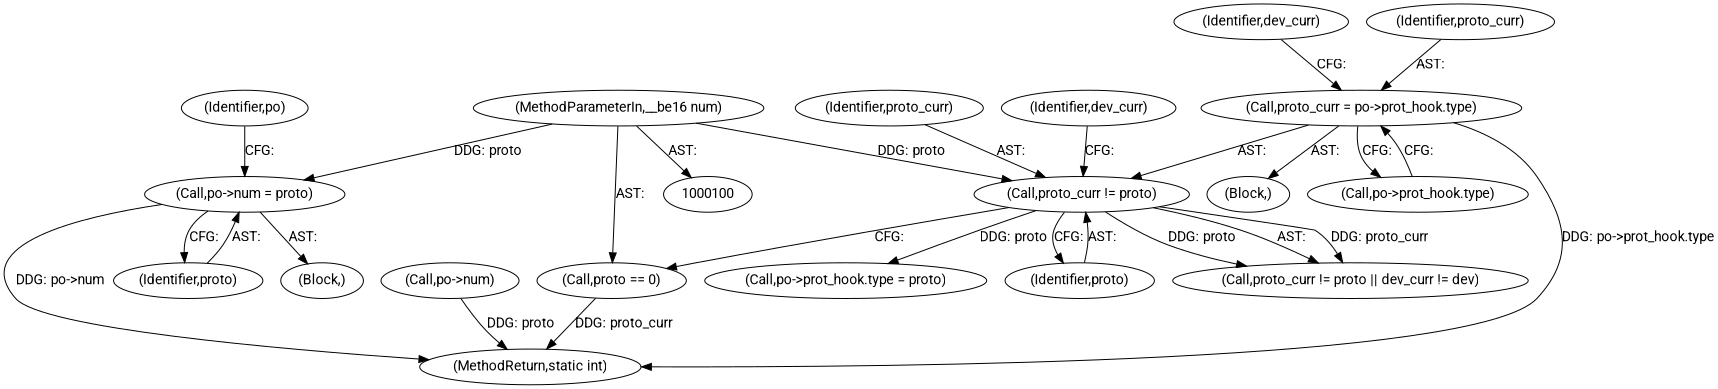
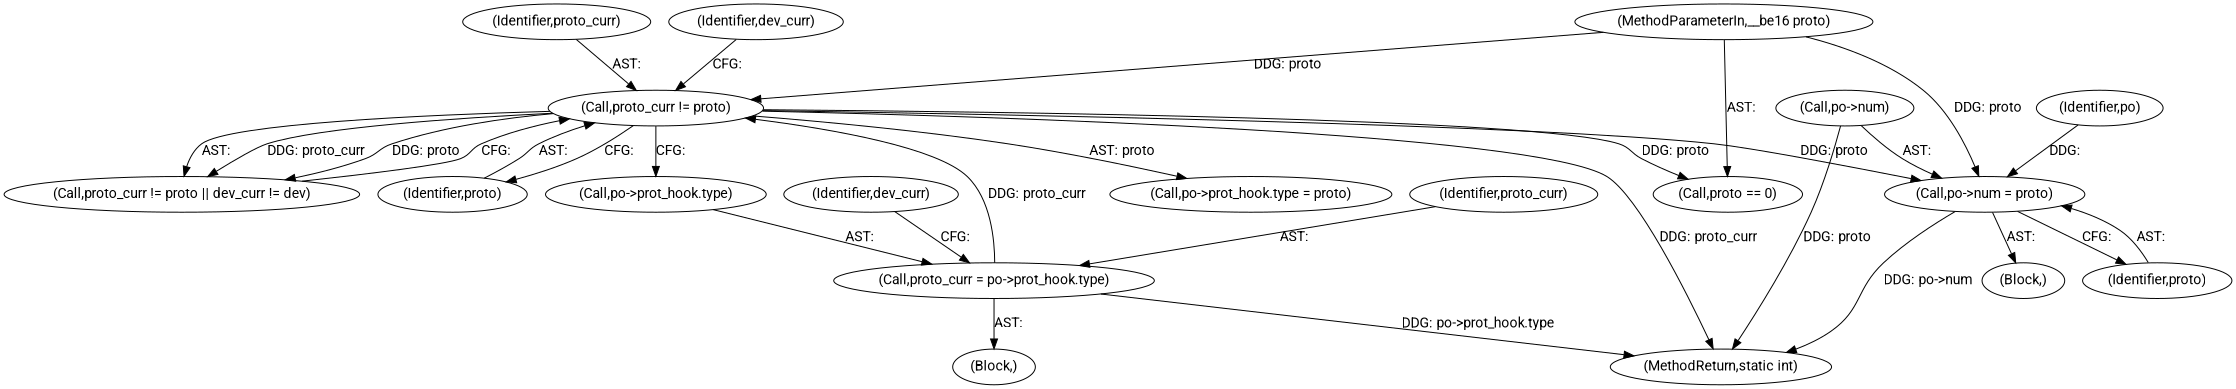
(619, 108) -> (1724, 22)
none -> (1626, 137)
(262, 151) -> (2067, 151)
(1254, 151) -> (1037, 194)
(1359, 151) -> (656, 146)
(1421, 151) -> (862, 238)
none -> (1894, 153)
none -> (435, 164)
(708, 194) -> none
(891, 238) -> (1676, 151)
(1014, 238) -> (1122, 151)
(575, 320) -> (1283, 132)
